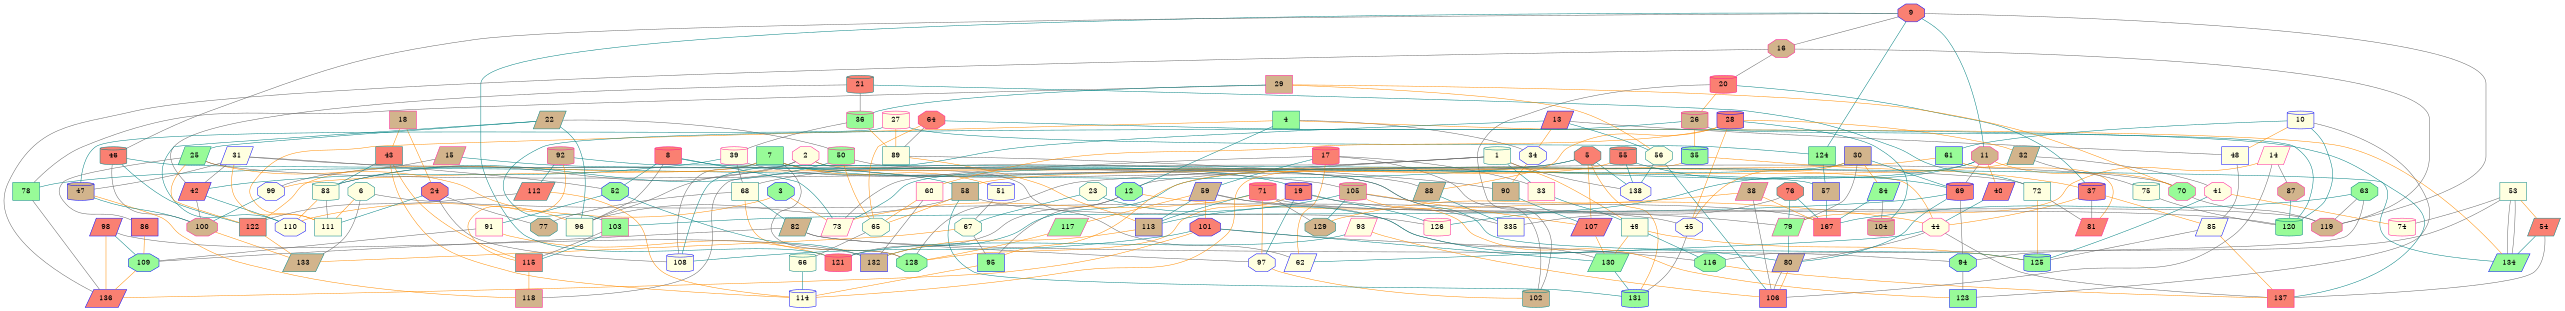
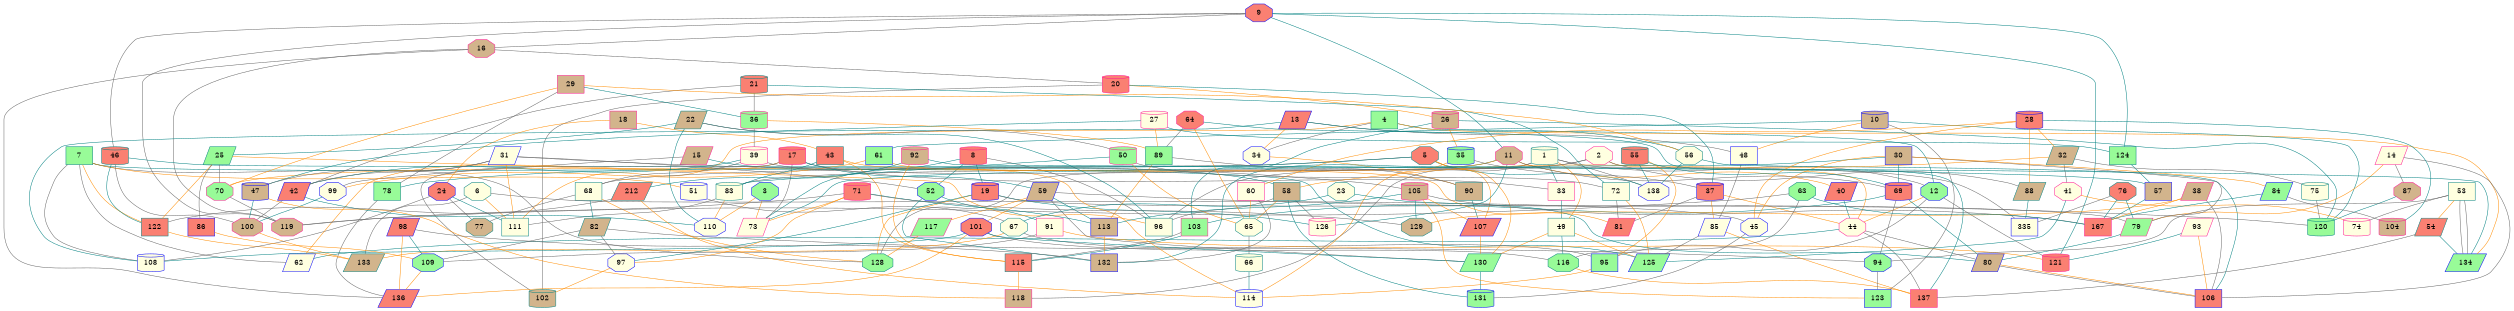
(2301, 120) -> (1875, 120)
(896, 156) -> (1159, 156)
(1894, 169) -> (1585, 174)
(534, 191) -> (632, 191)
(1655, 225) -> (1501, 189)
(2037, 263) -> (1649, 263)
